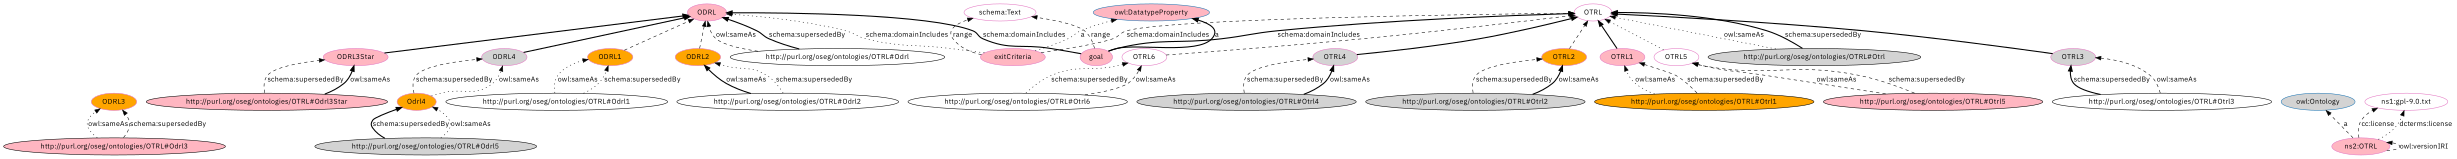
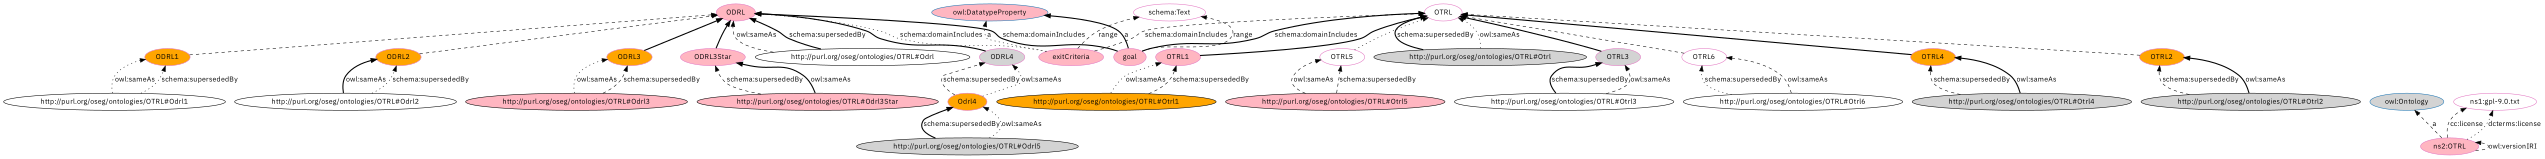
none -> (681, 36)
(1335, 57) -> (1933, 57)
